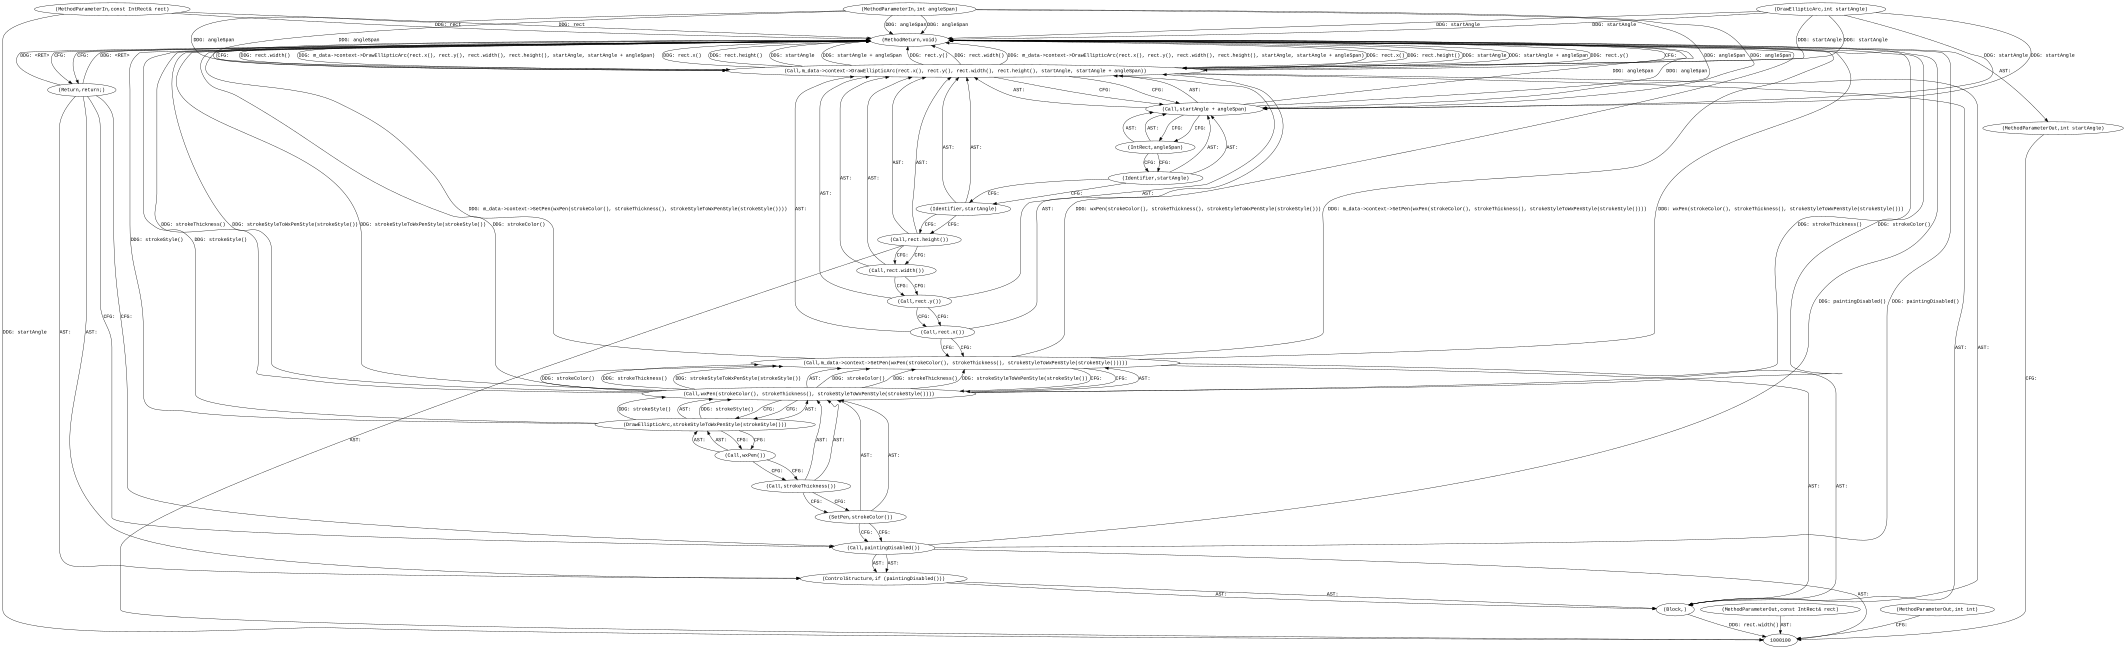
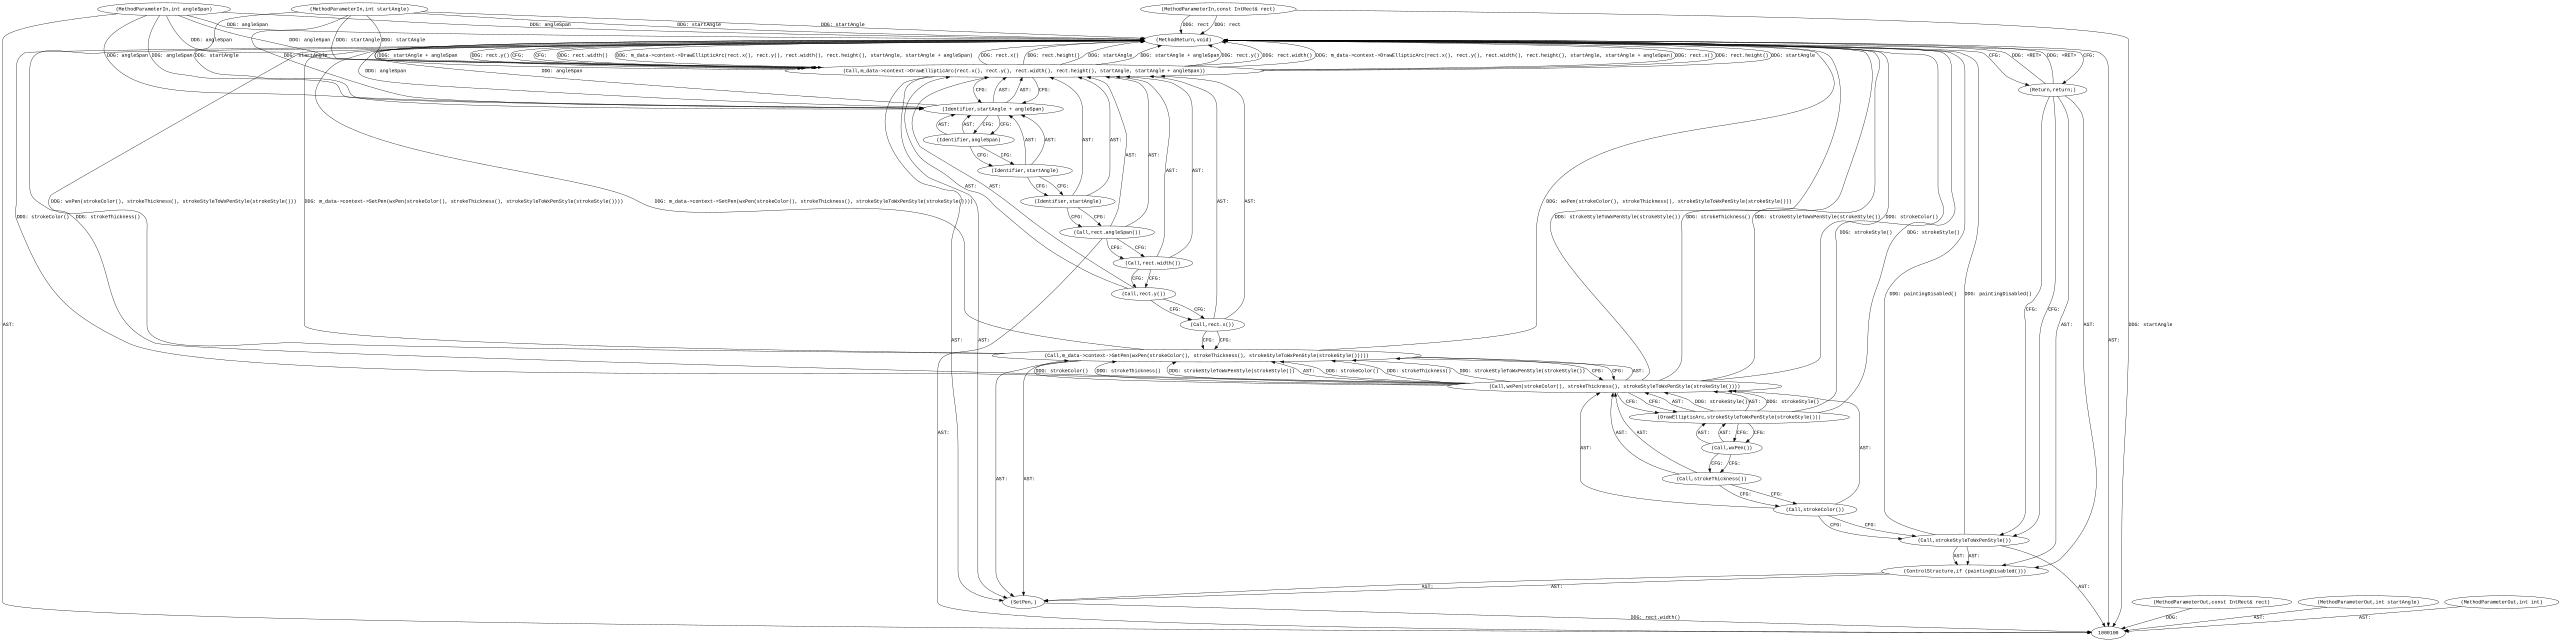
(1821, 9) -> (359, 9)
(1509, 44) -> (2057, 49)
(1205, 109) -> (993, 109)
(1155, 147) -> (969, 140)
(919, 240) -> (1107, 232)
(2033, 378) -> (2261, 617)
(861, 517) -> (1815, 510)
(884, 548) -> (1965, 540)
(1675, 610) -> (1024, 602)
none -> (704, 625)
(1788, 625) -> (2174, 617)
(1903, 625) -> (2367, 617)
